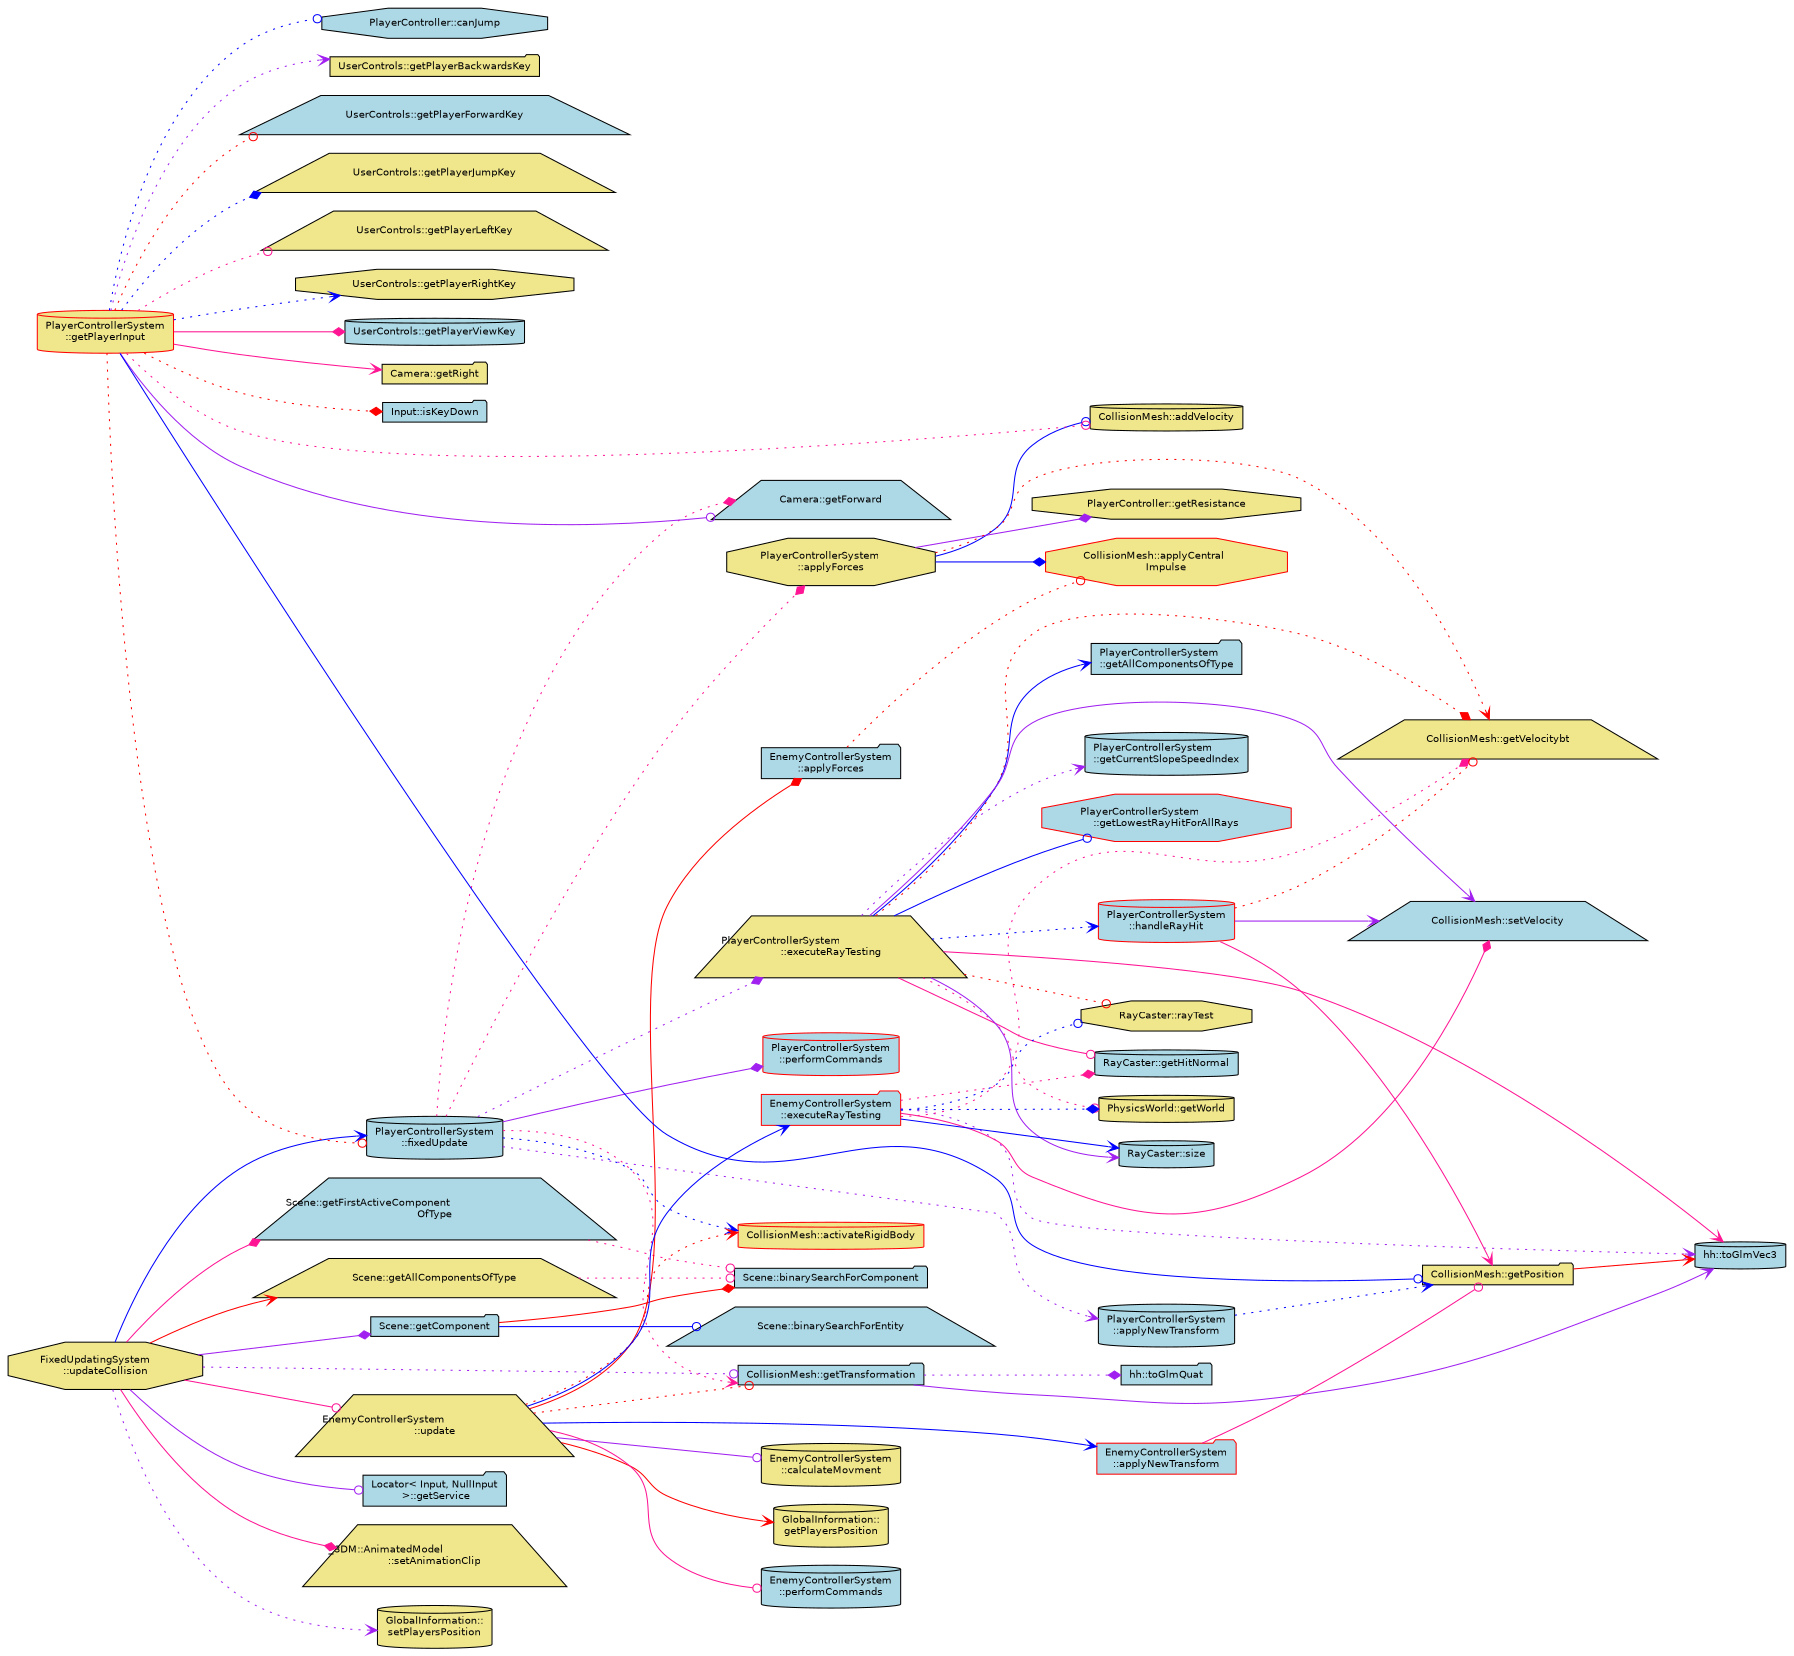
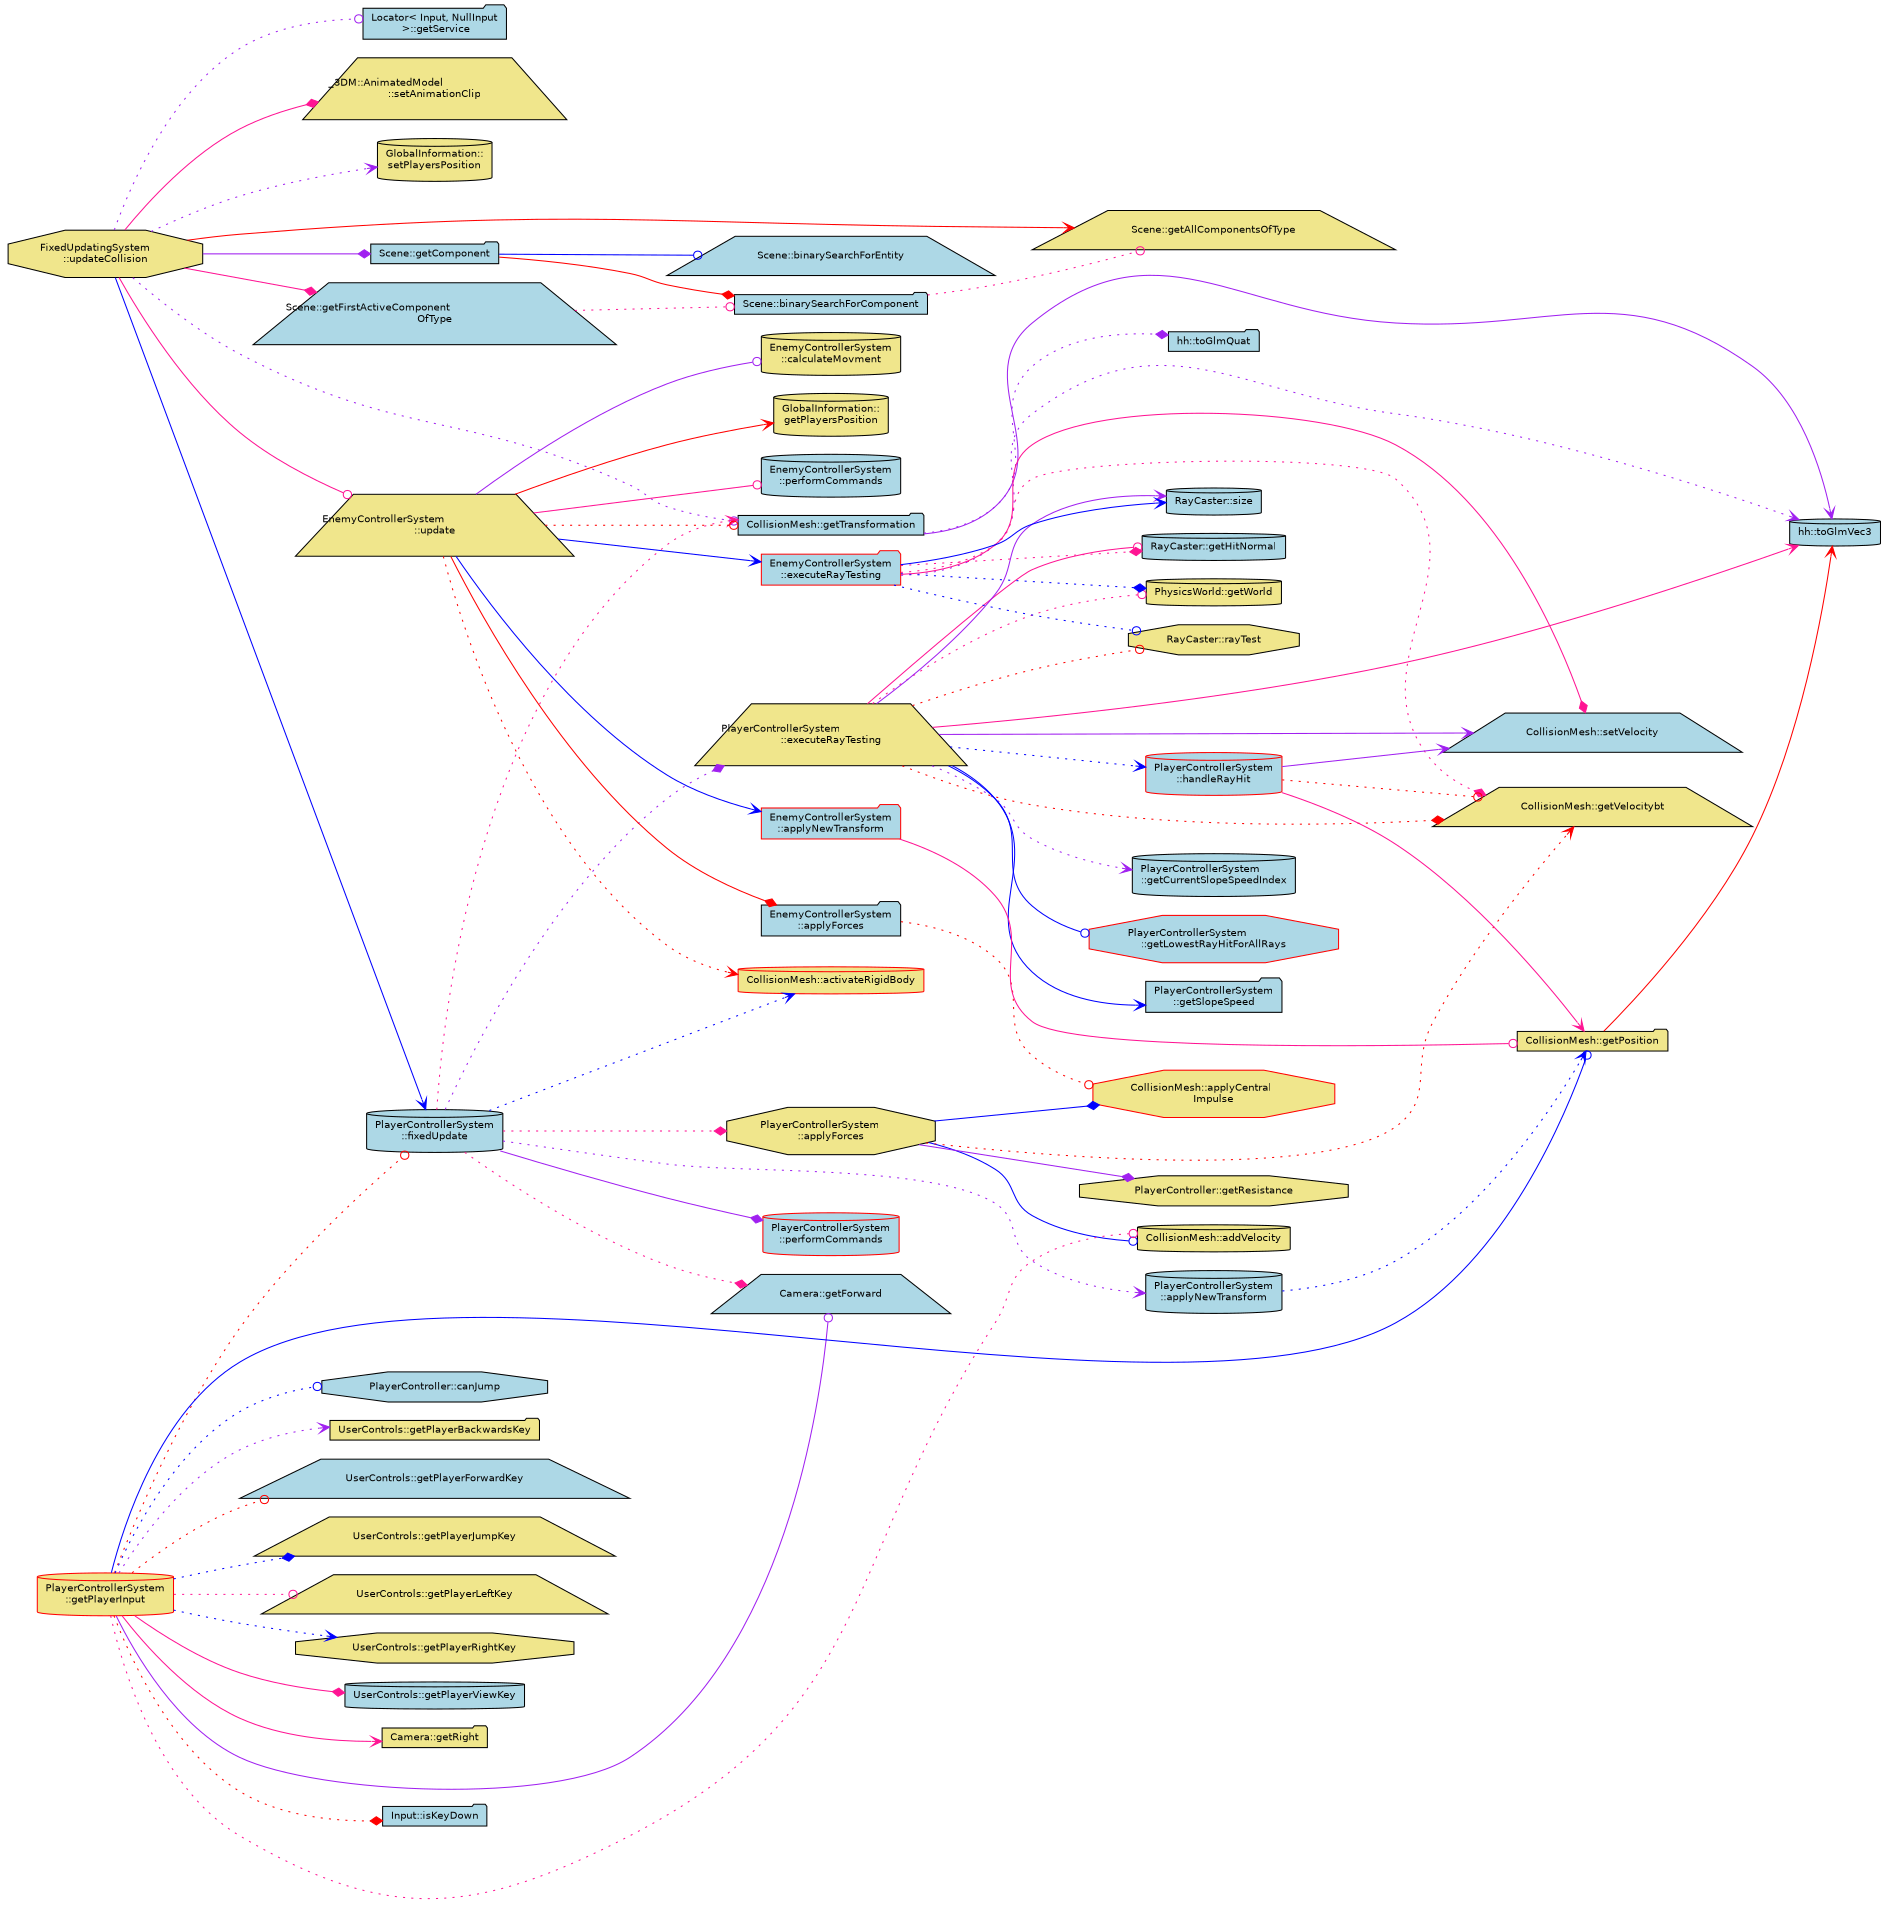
(1167, 659) -> (1214, 997)
(660, 1278) -> (1033, 277)
(232, 1462) -> (200, 82)
